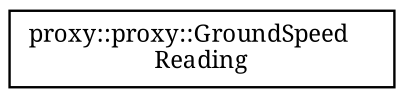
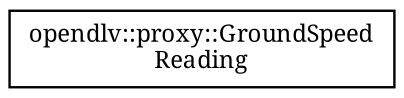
(202, 49) -> (202, 49)
